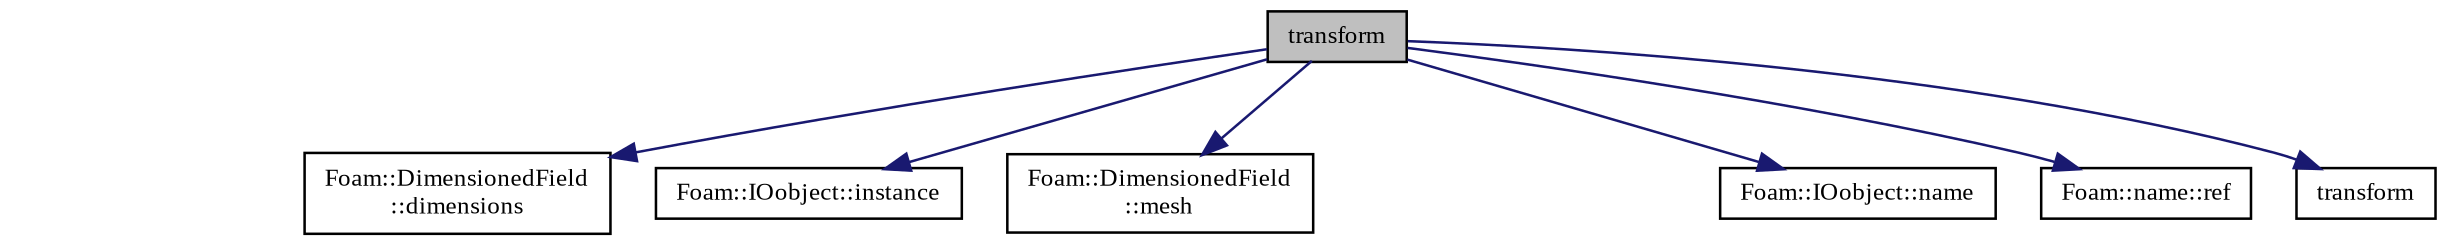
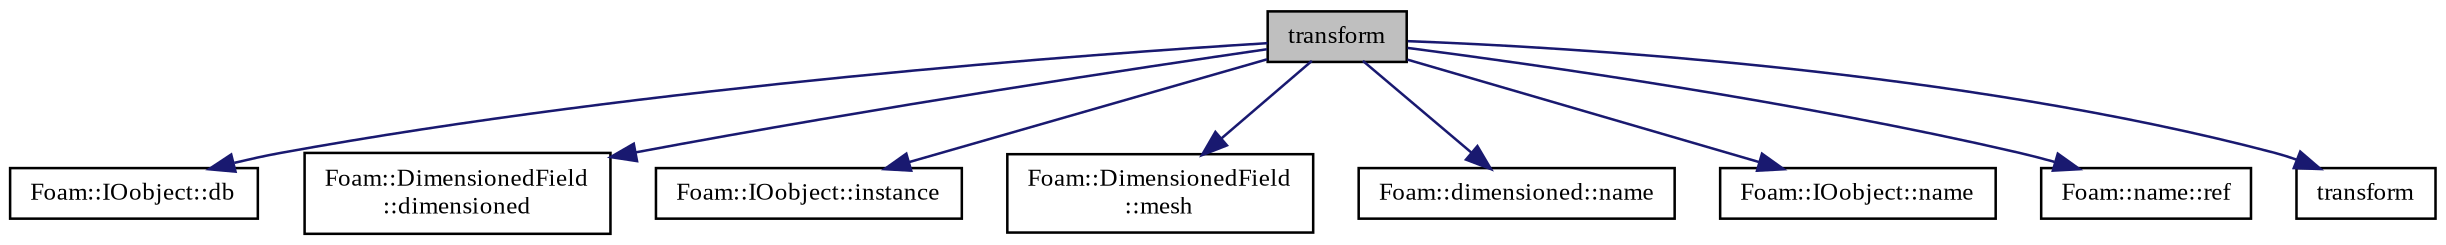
none -> (134, 193)
(458, 193) -> (458, 193)
none -> (1517, 193)
